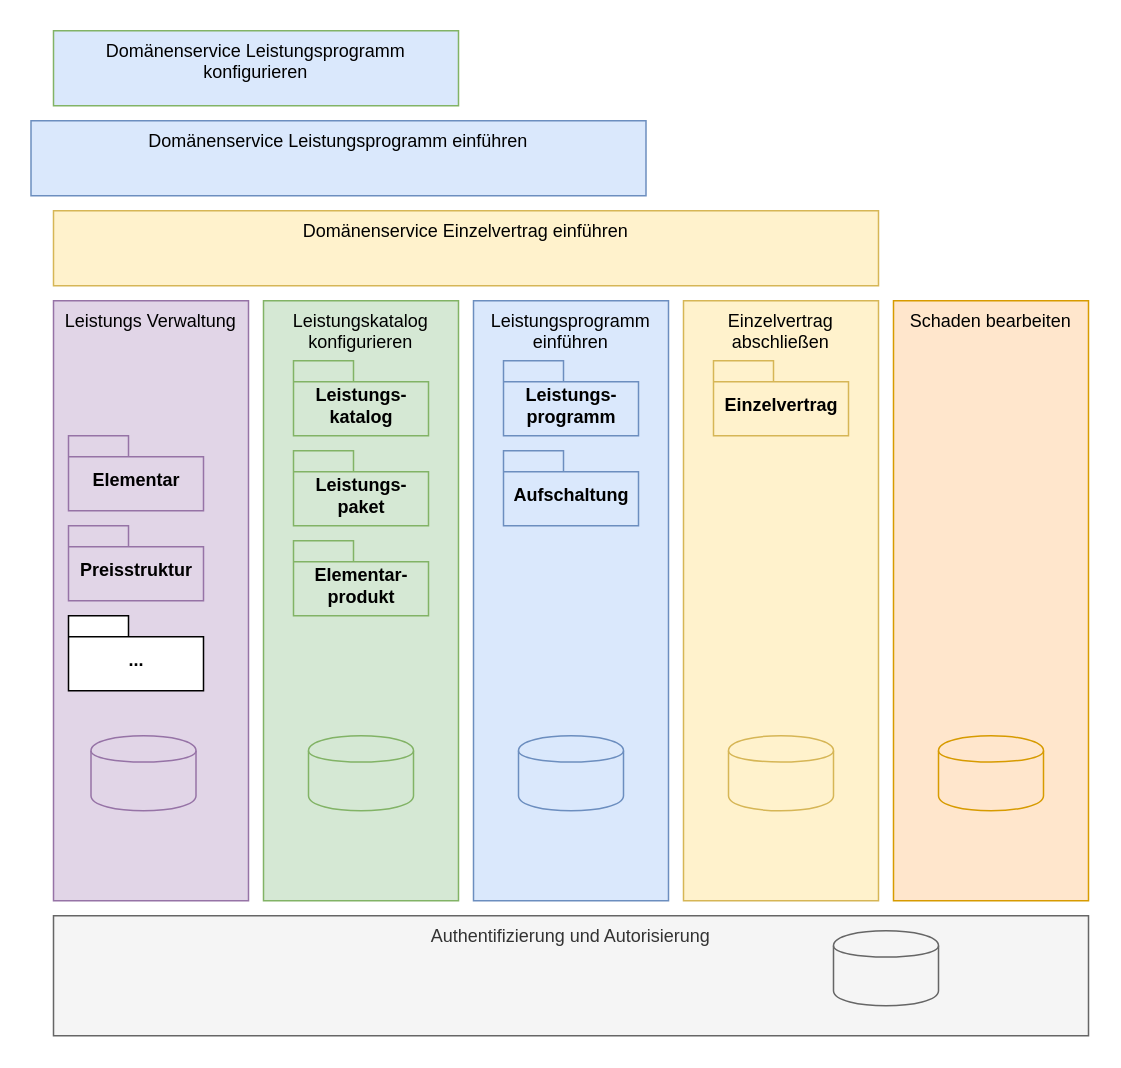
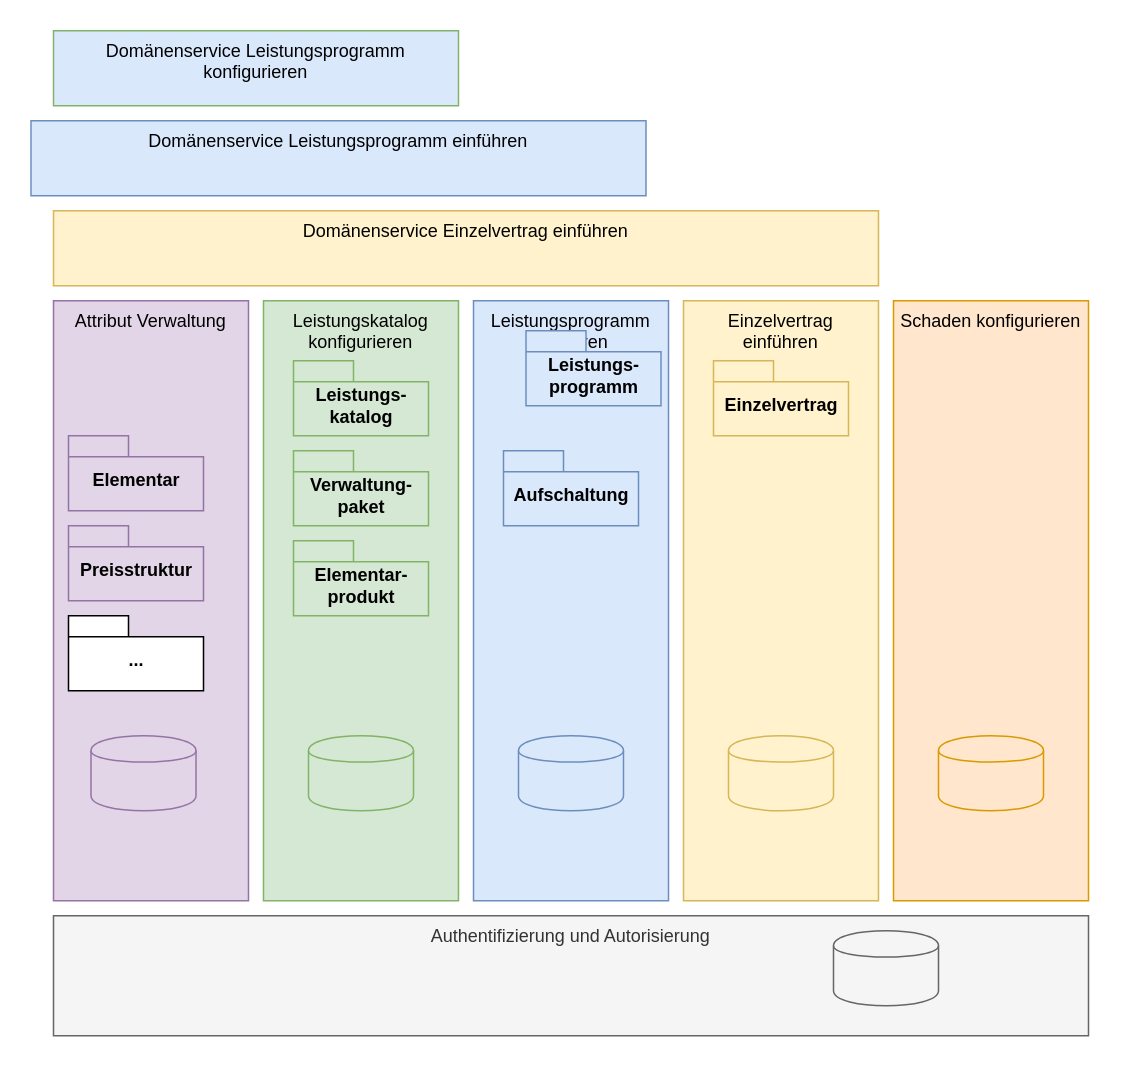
(151, 322) -> (151, 322)
(991, 322) -> (991, 333)
(781, 333) -> (781, 333)
(571, 398) -> (593, 368)
(362, 496) -> (362, 496)
